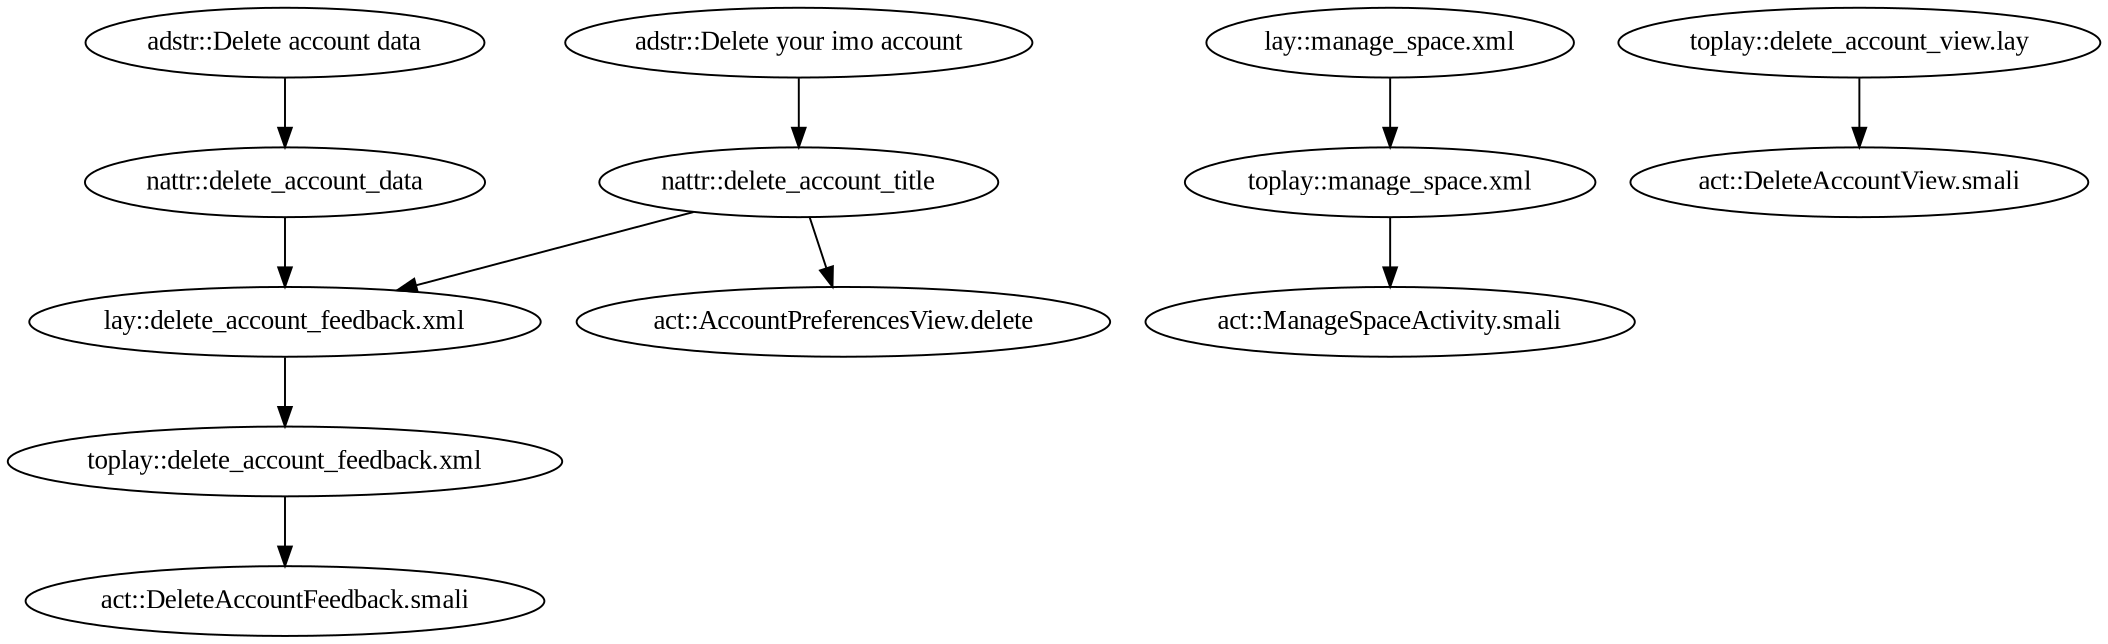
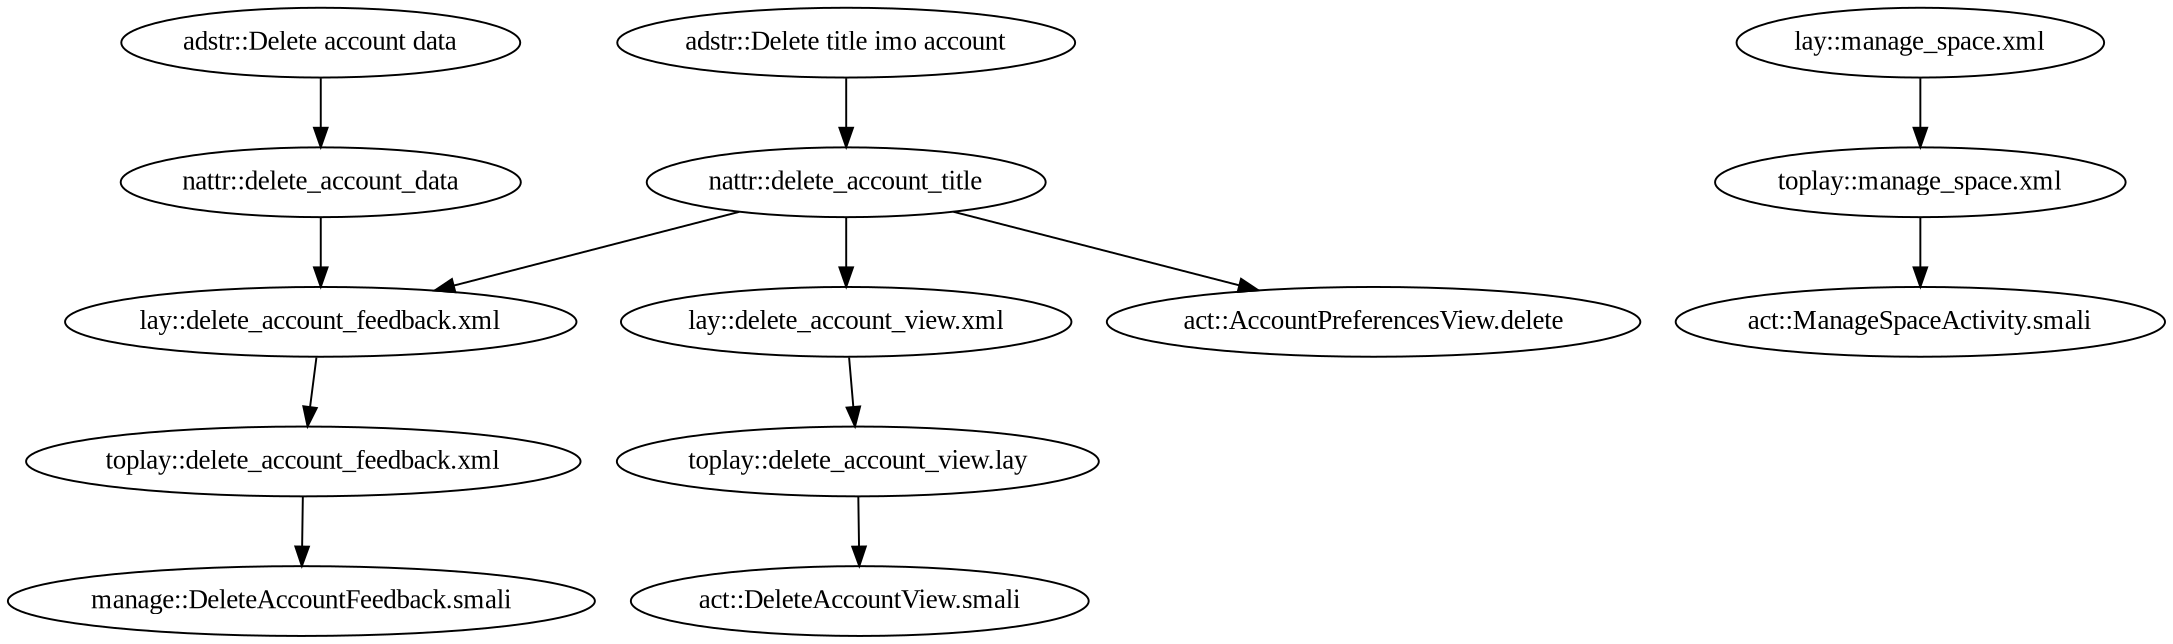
(799, 43) -> (846, 43)
none -> (846, 322)
(285, 601) -> (301, 601)
